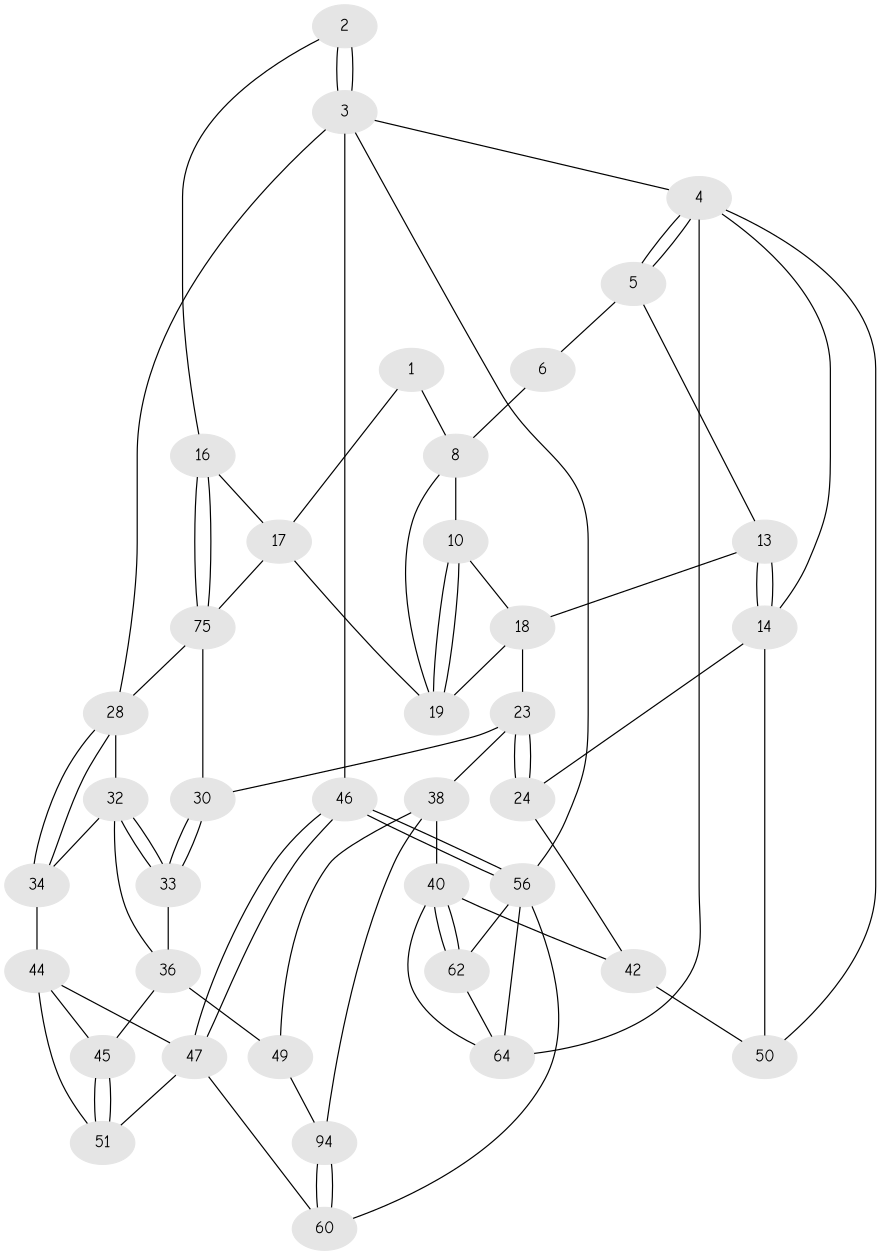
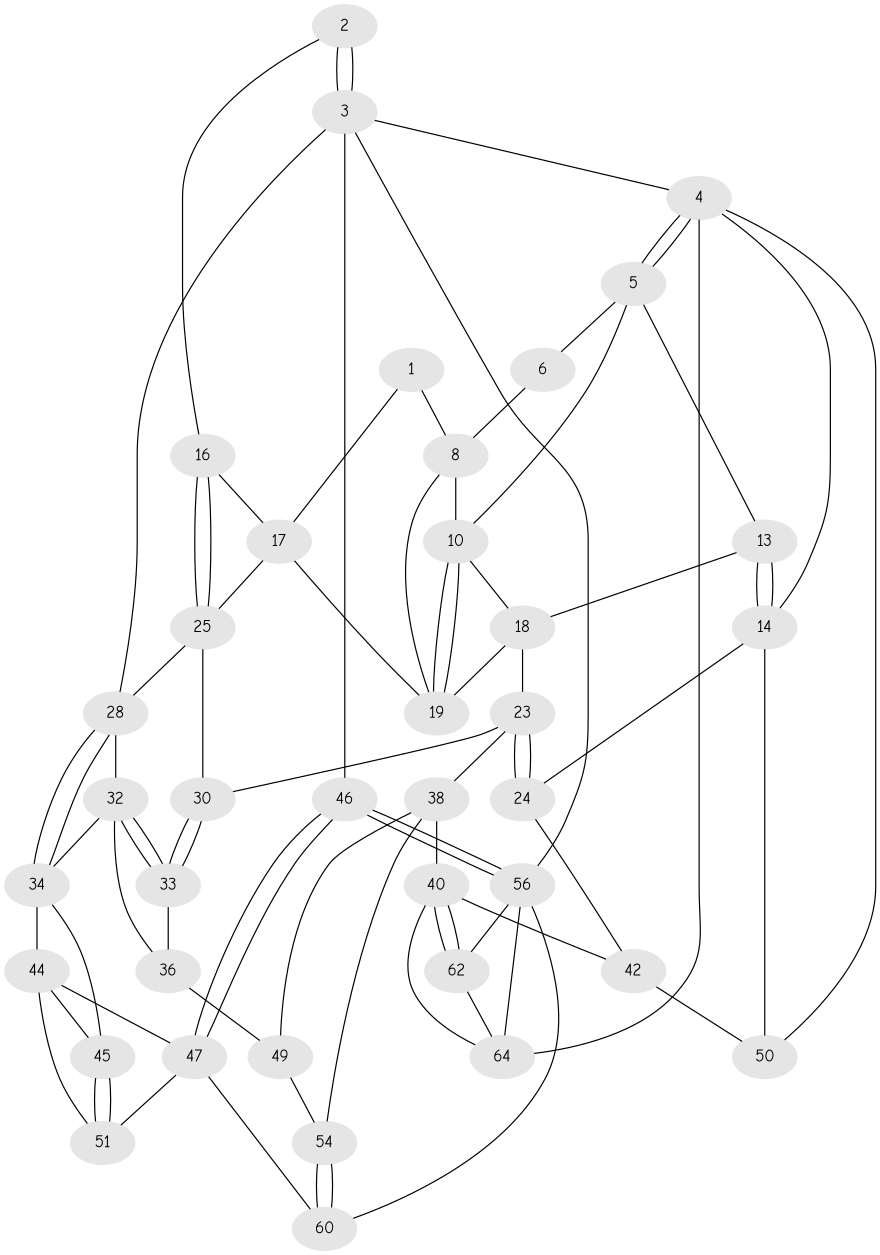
none -> (563, 423)
(203, 628) -> (203, 628)
(135, 1014) -> (86, 966)
(325, 1143) -> (325, 1143)
